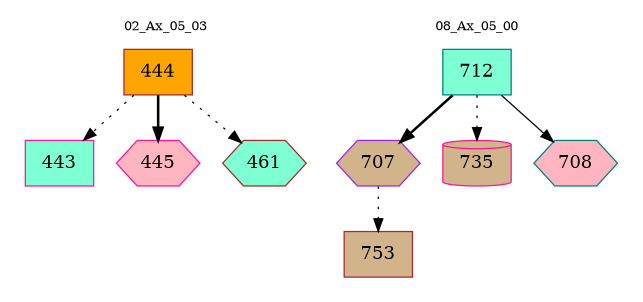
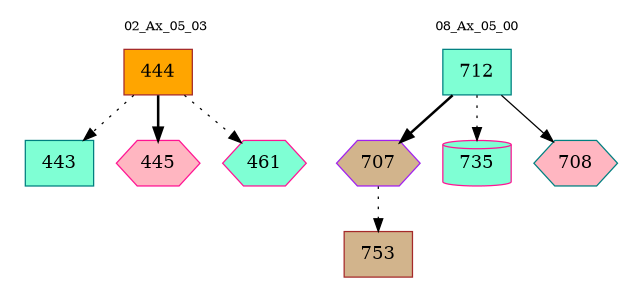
(59, 163) -> (59, 163)
(264, 163) -> (264, 163)
(477, 163) -> (477, 163)
